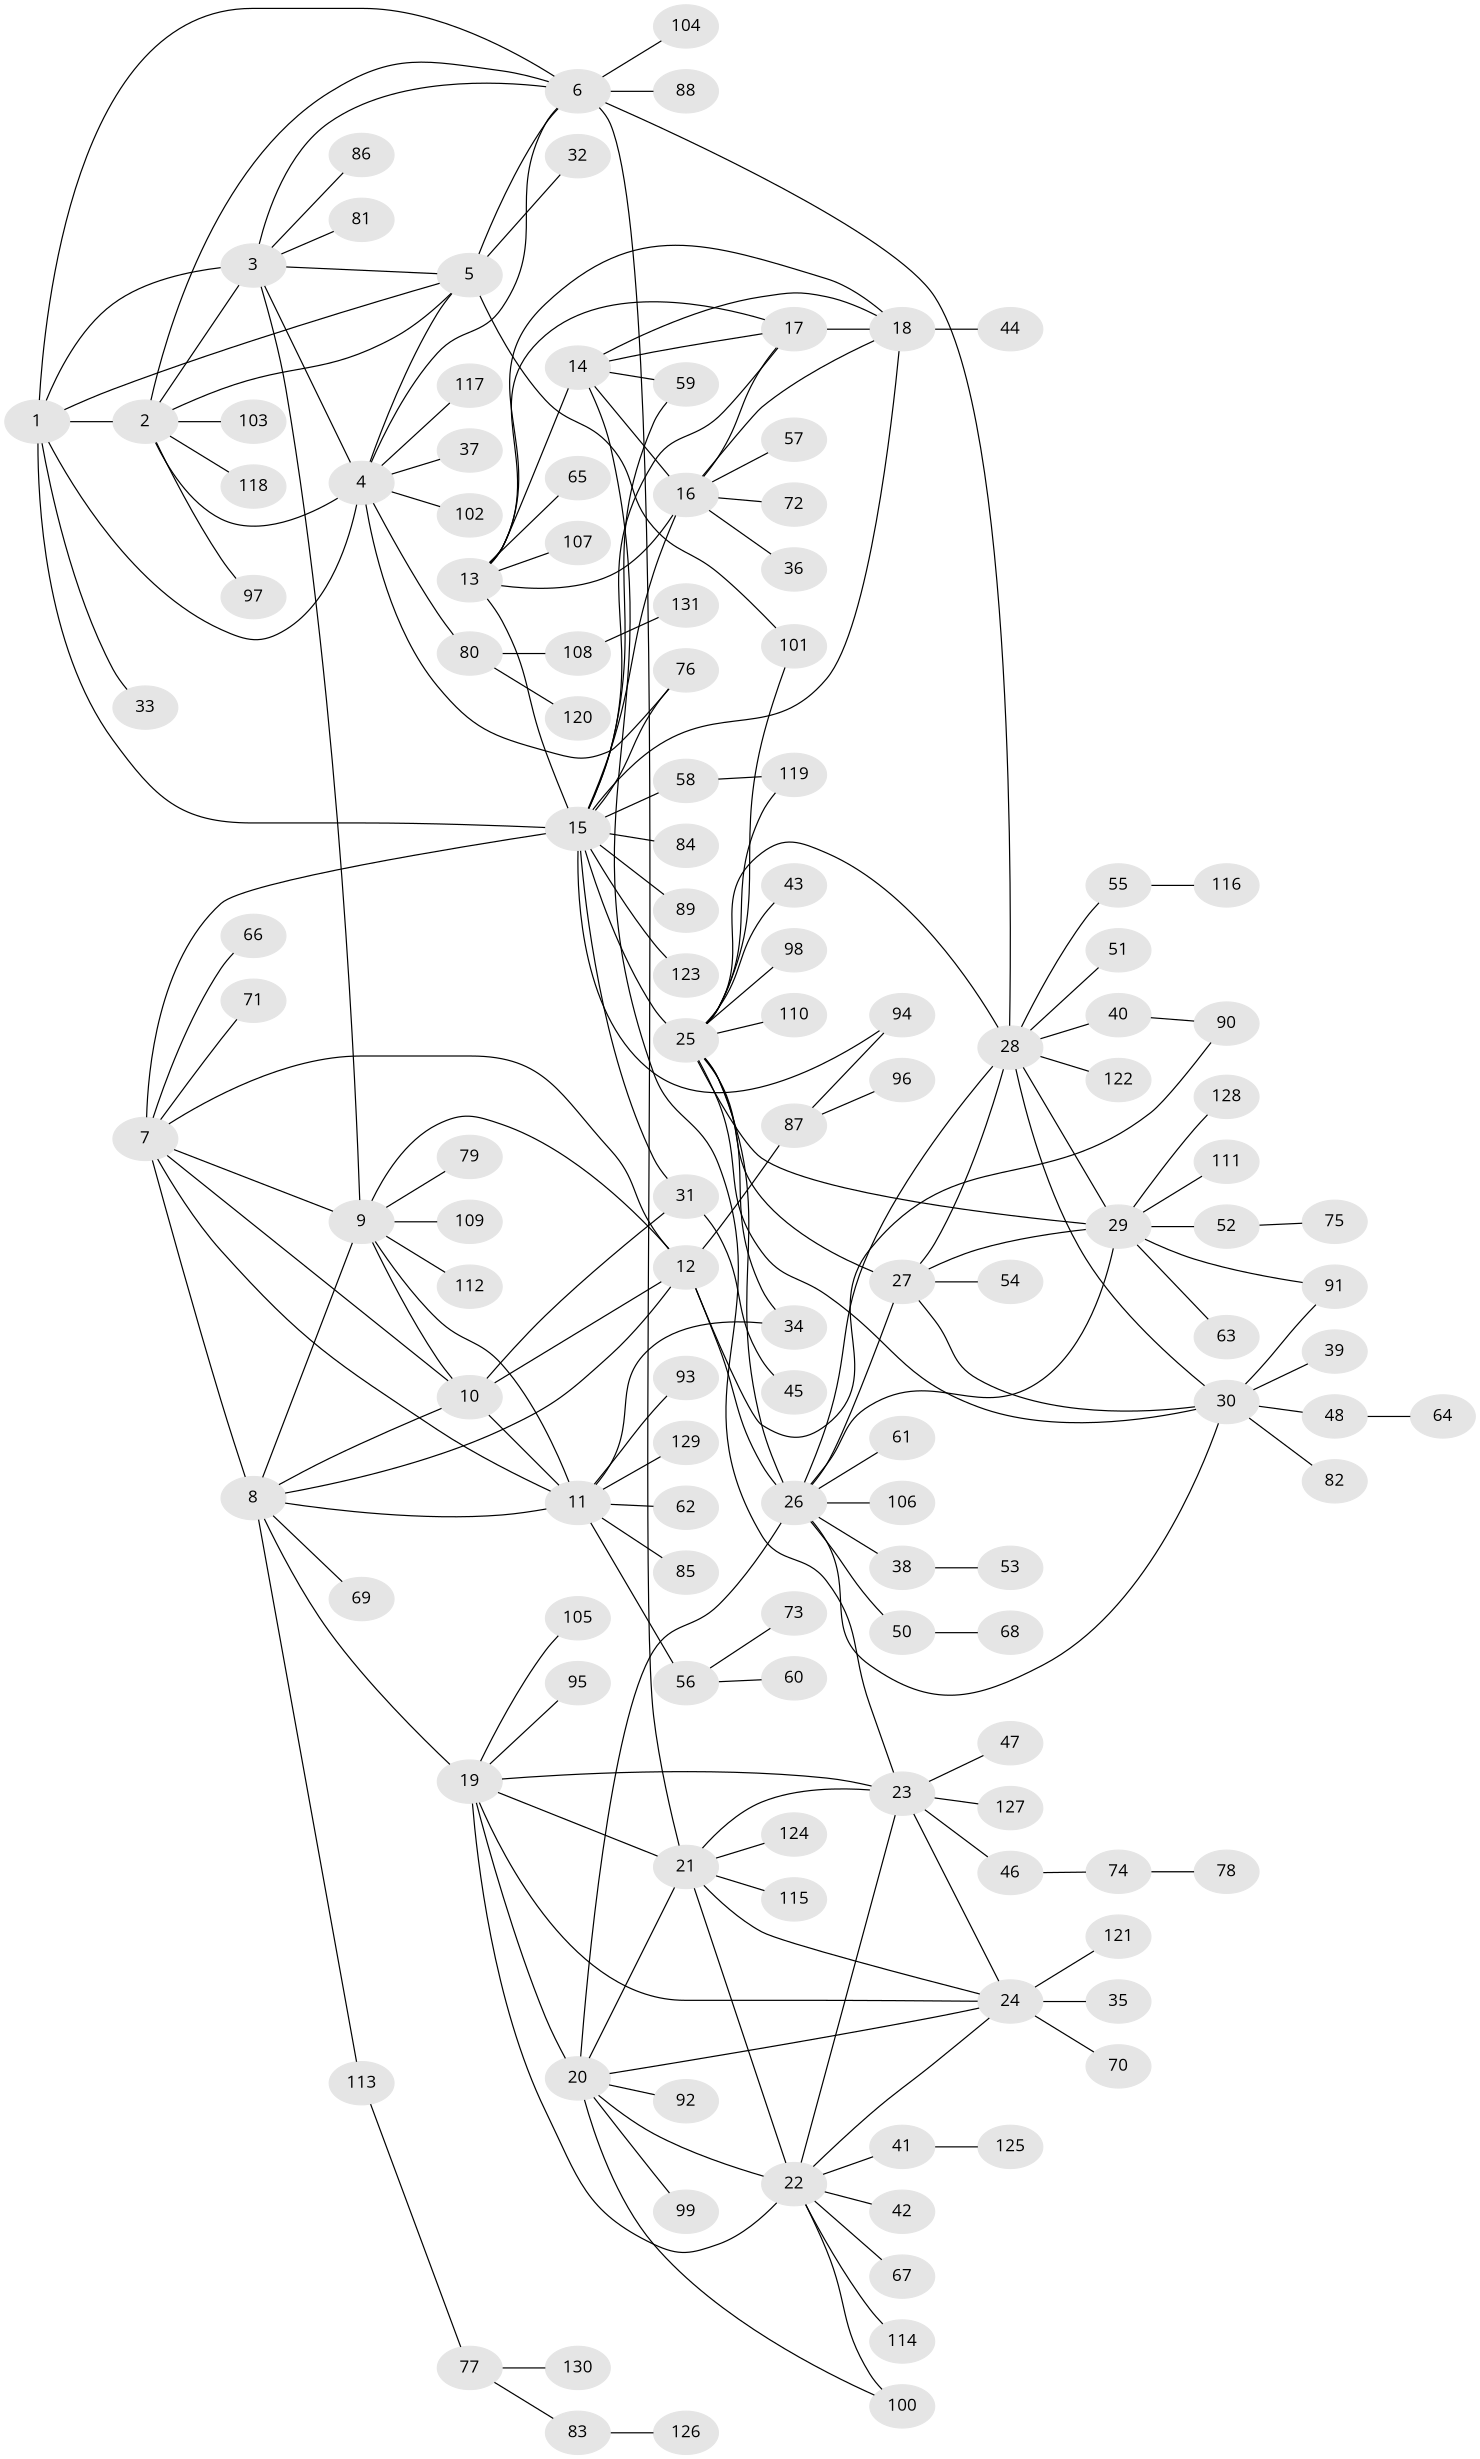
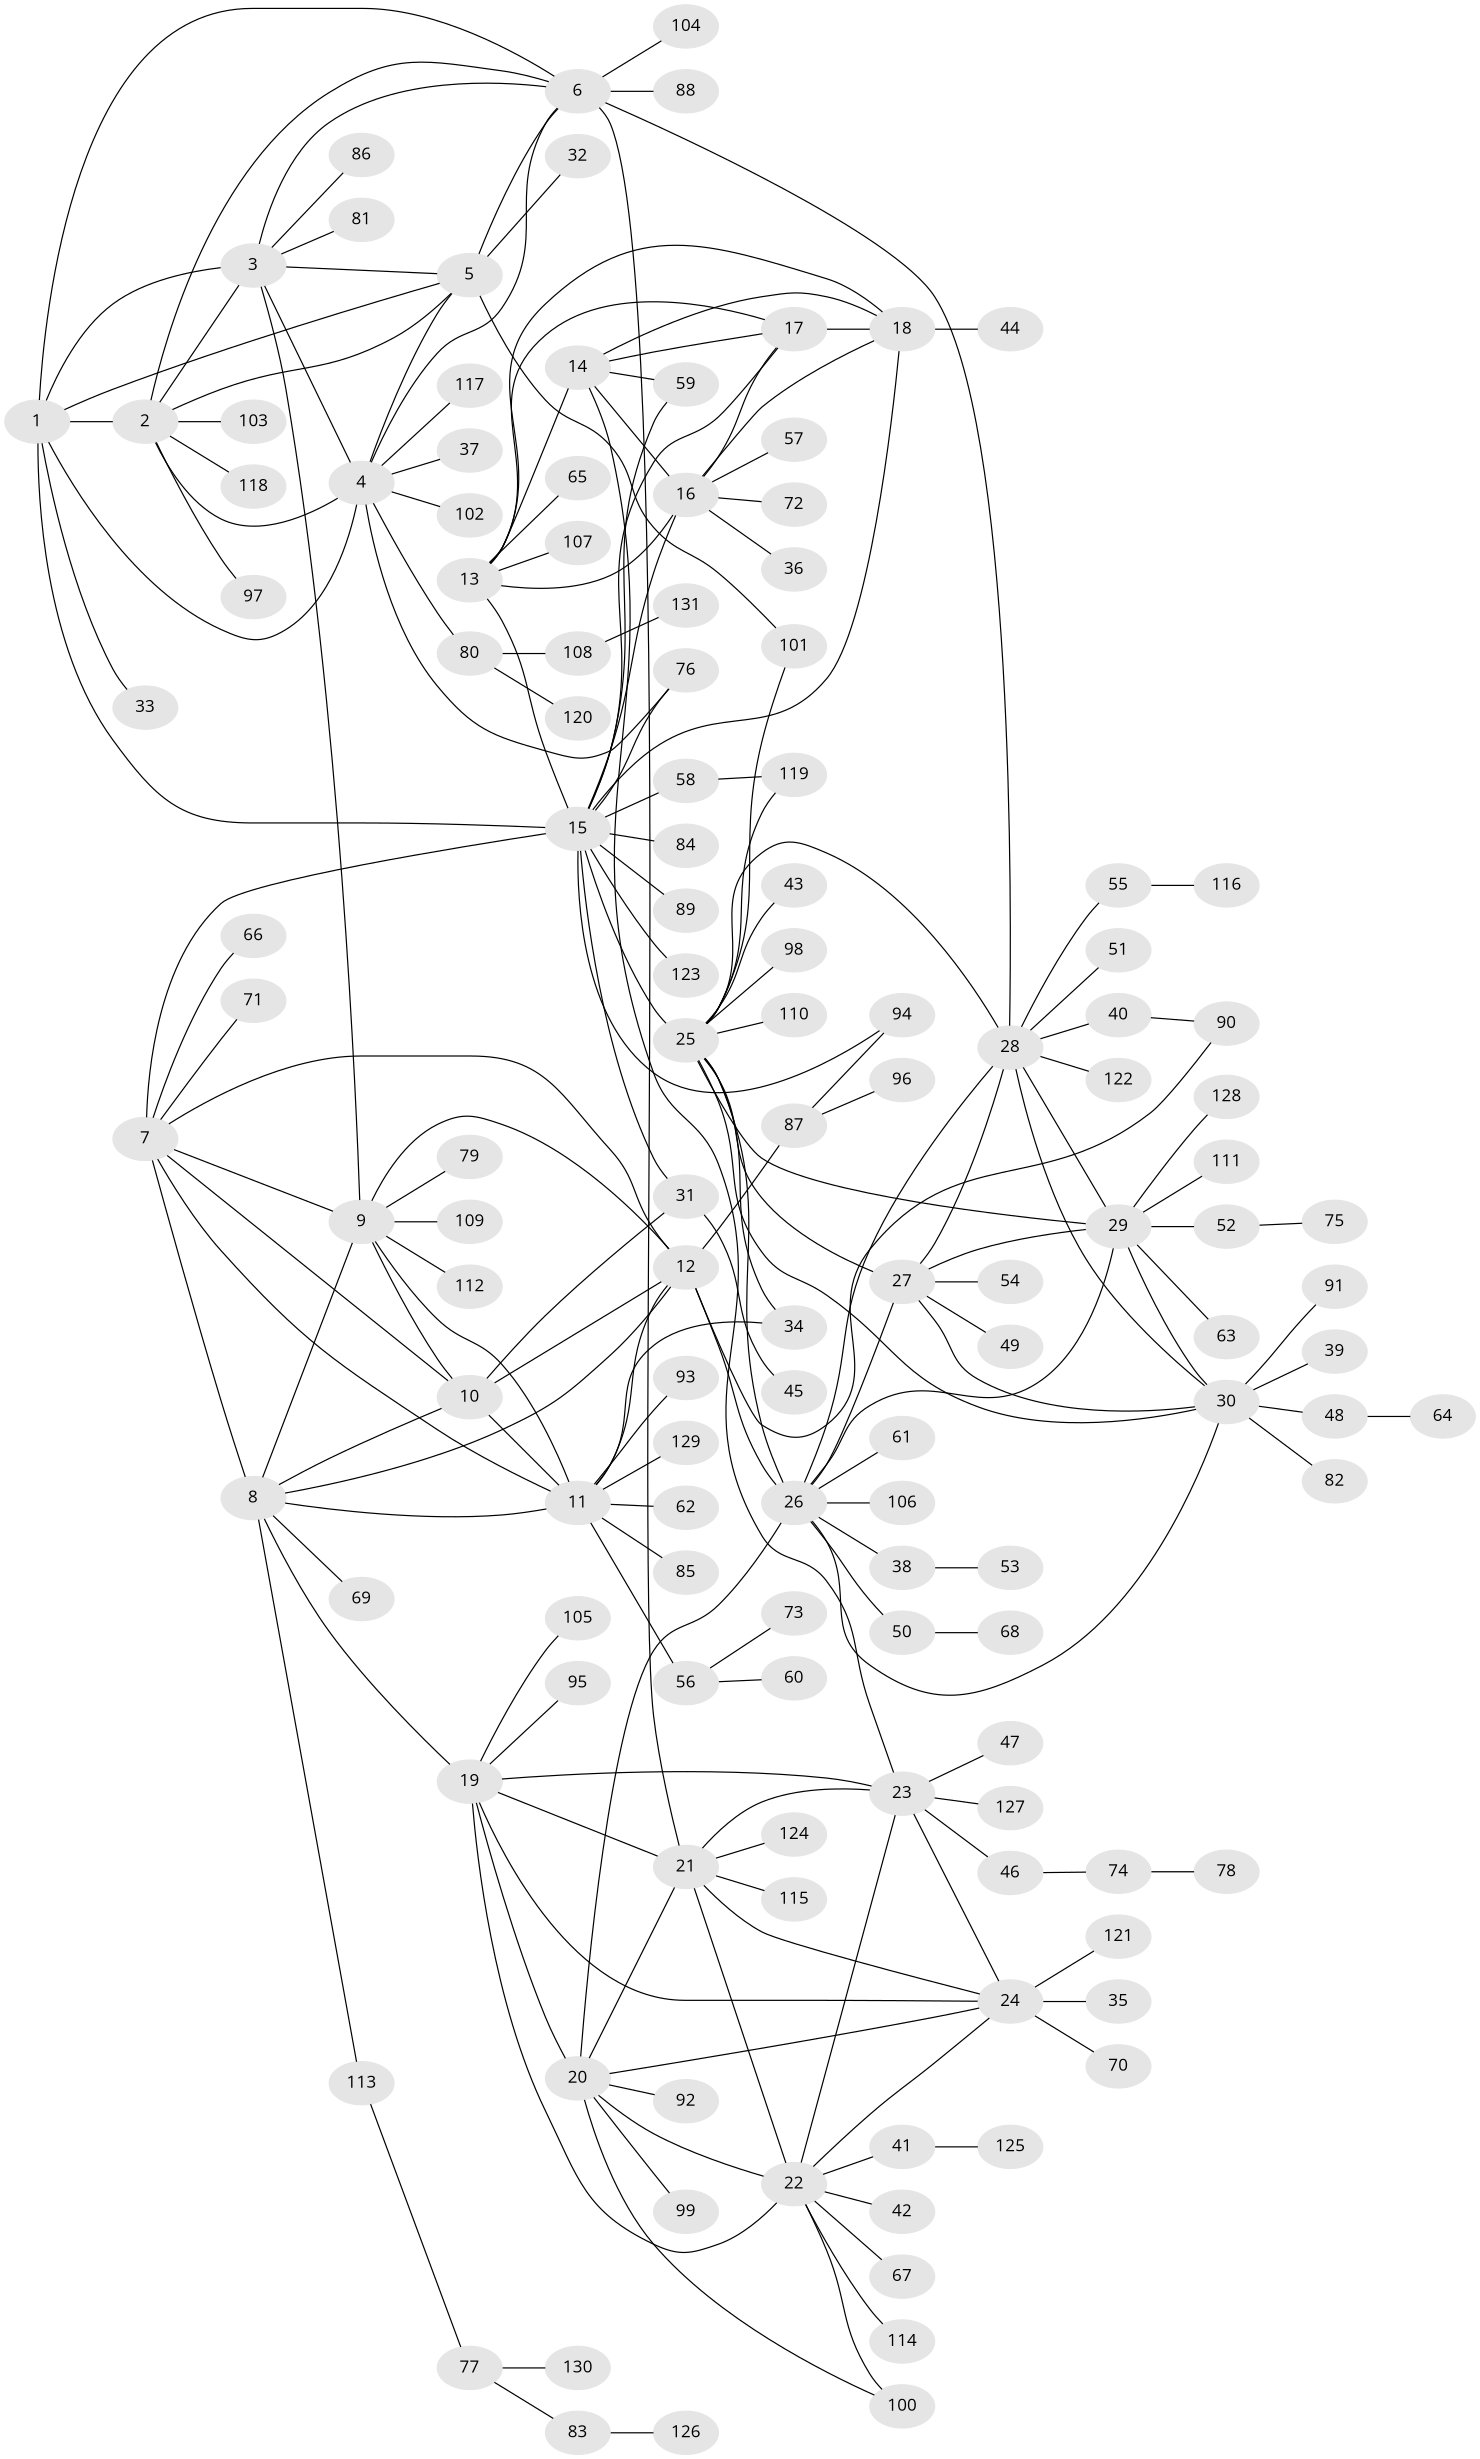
(1222, 1267) -> (1163, 1319)
none -> (1010, 1347)
none -> (638, 1348)
